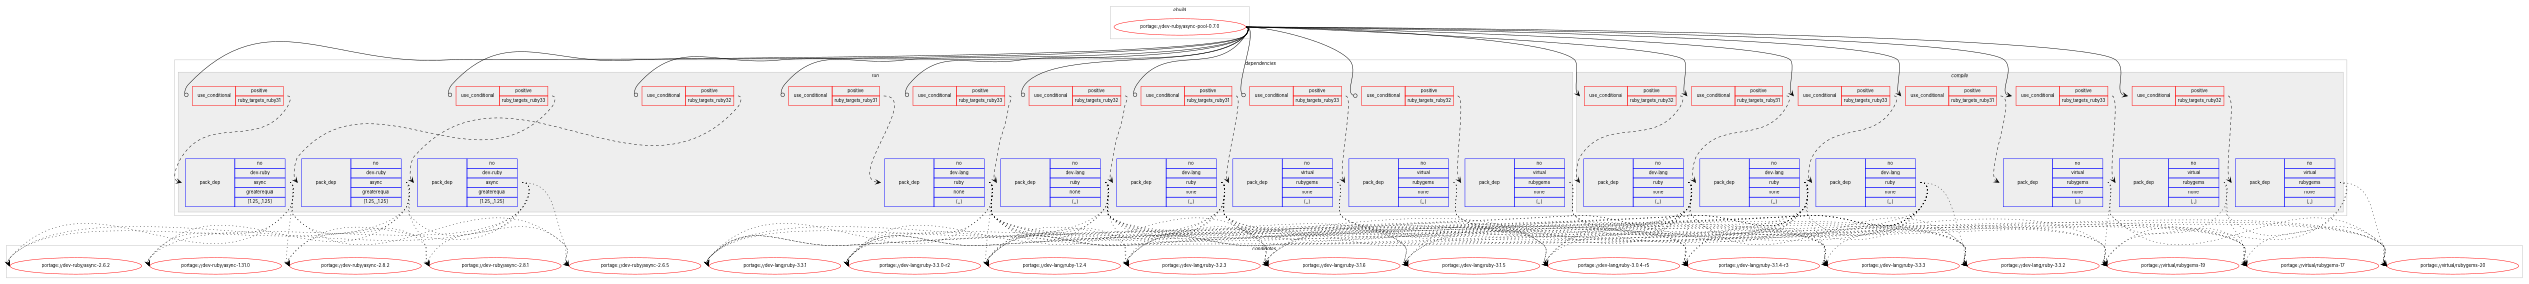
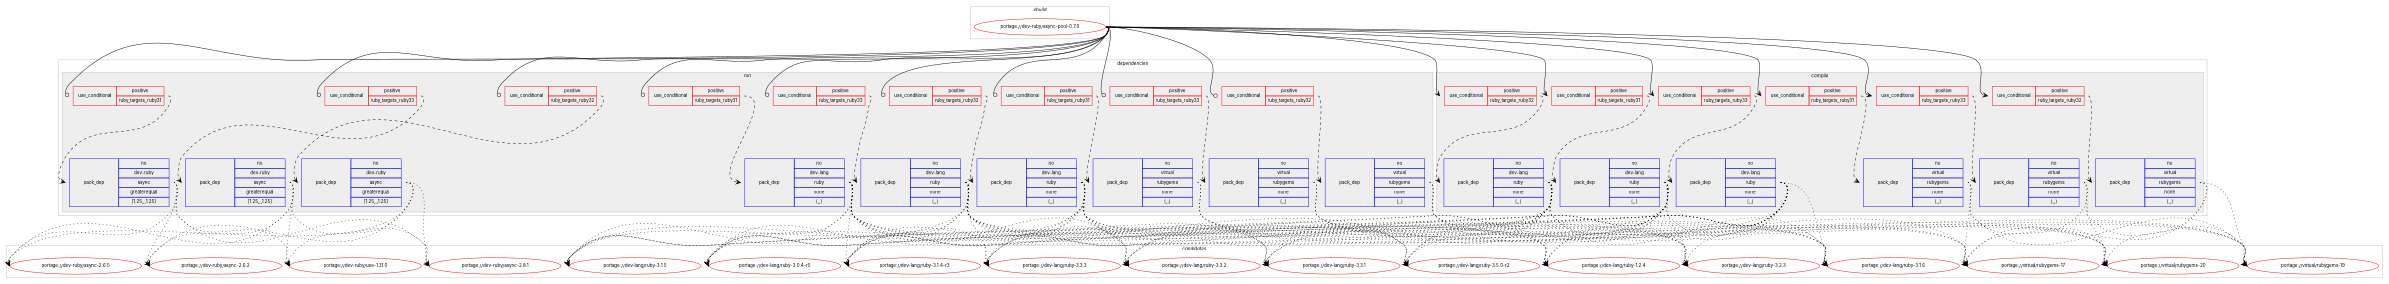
(216, 266) -> (356, 266)
(356, 266) -> none
(915, 266) -> (1474, 266)
